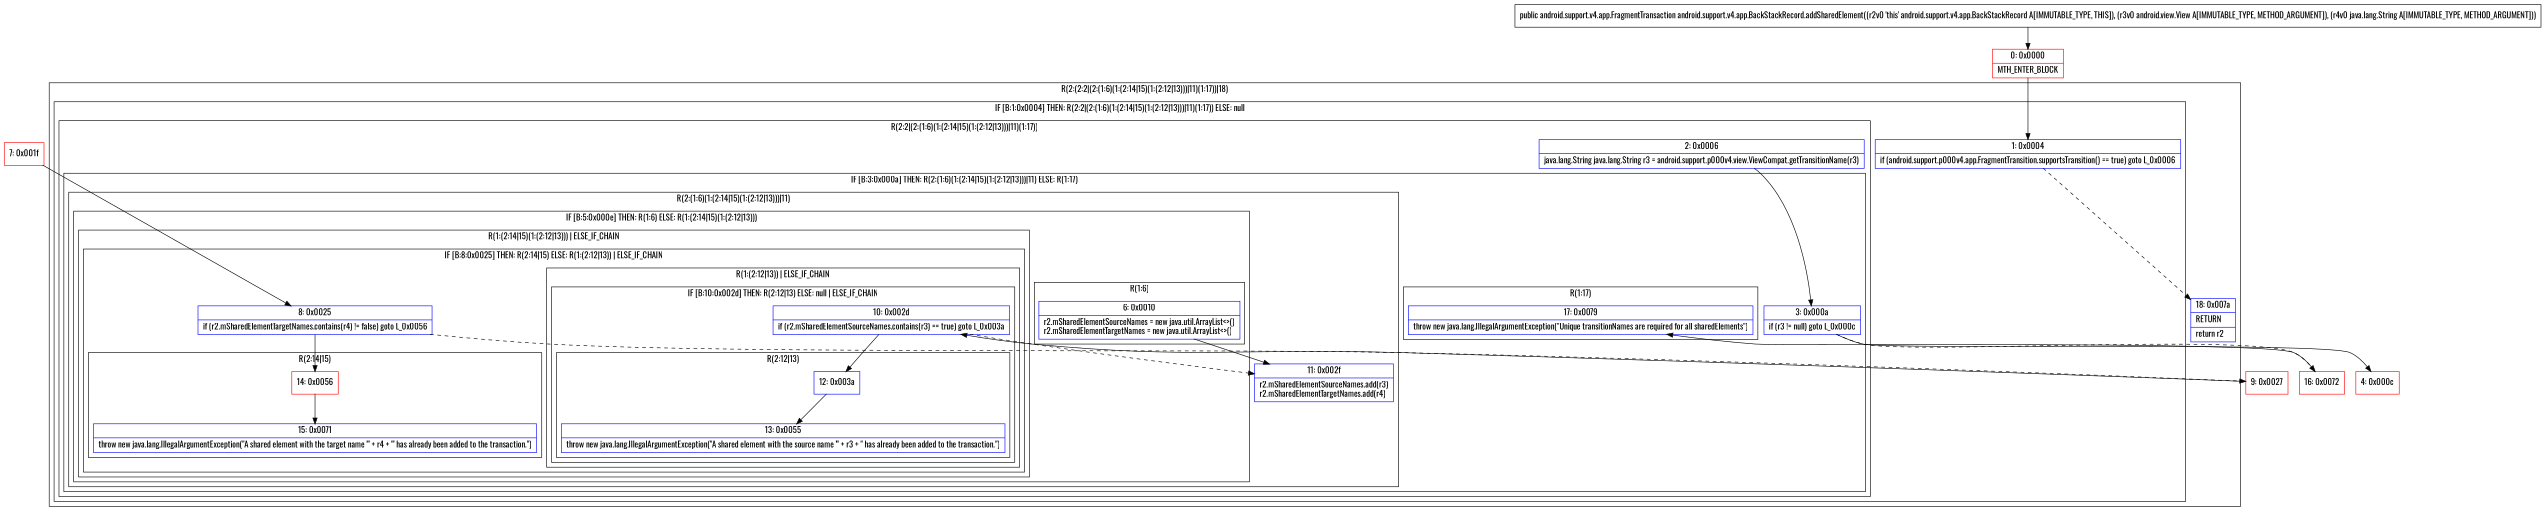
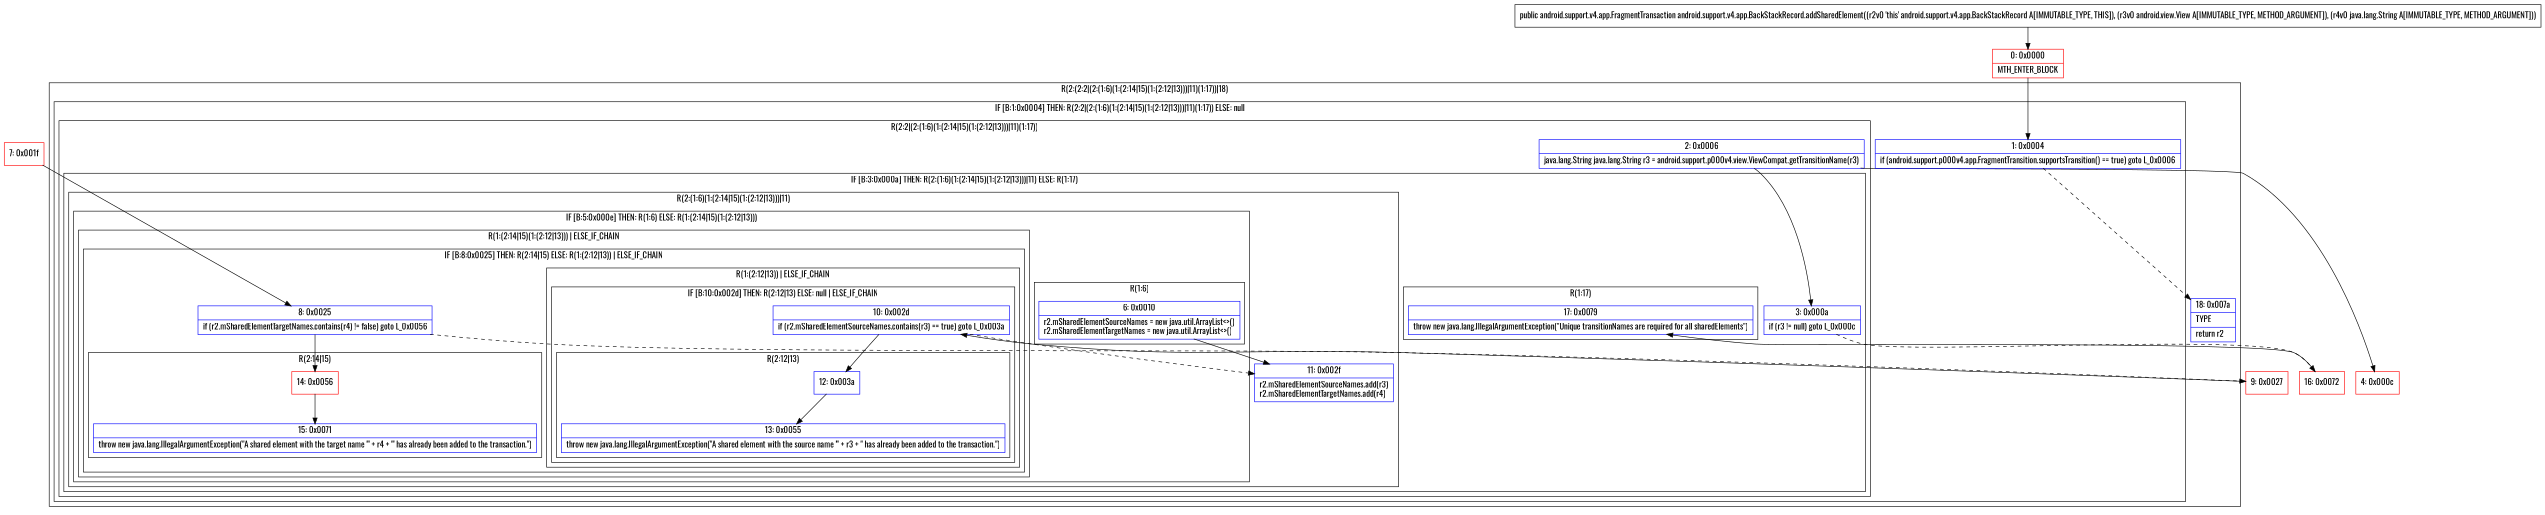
(2209, 320) -> (2204, 320)
(2104, 346) -> (2171, 170)
